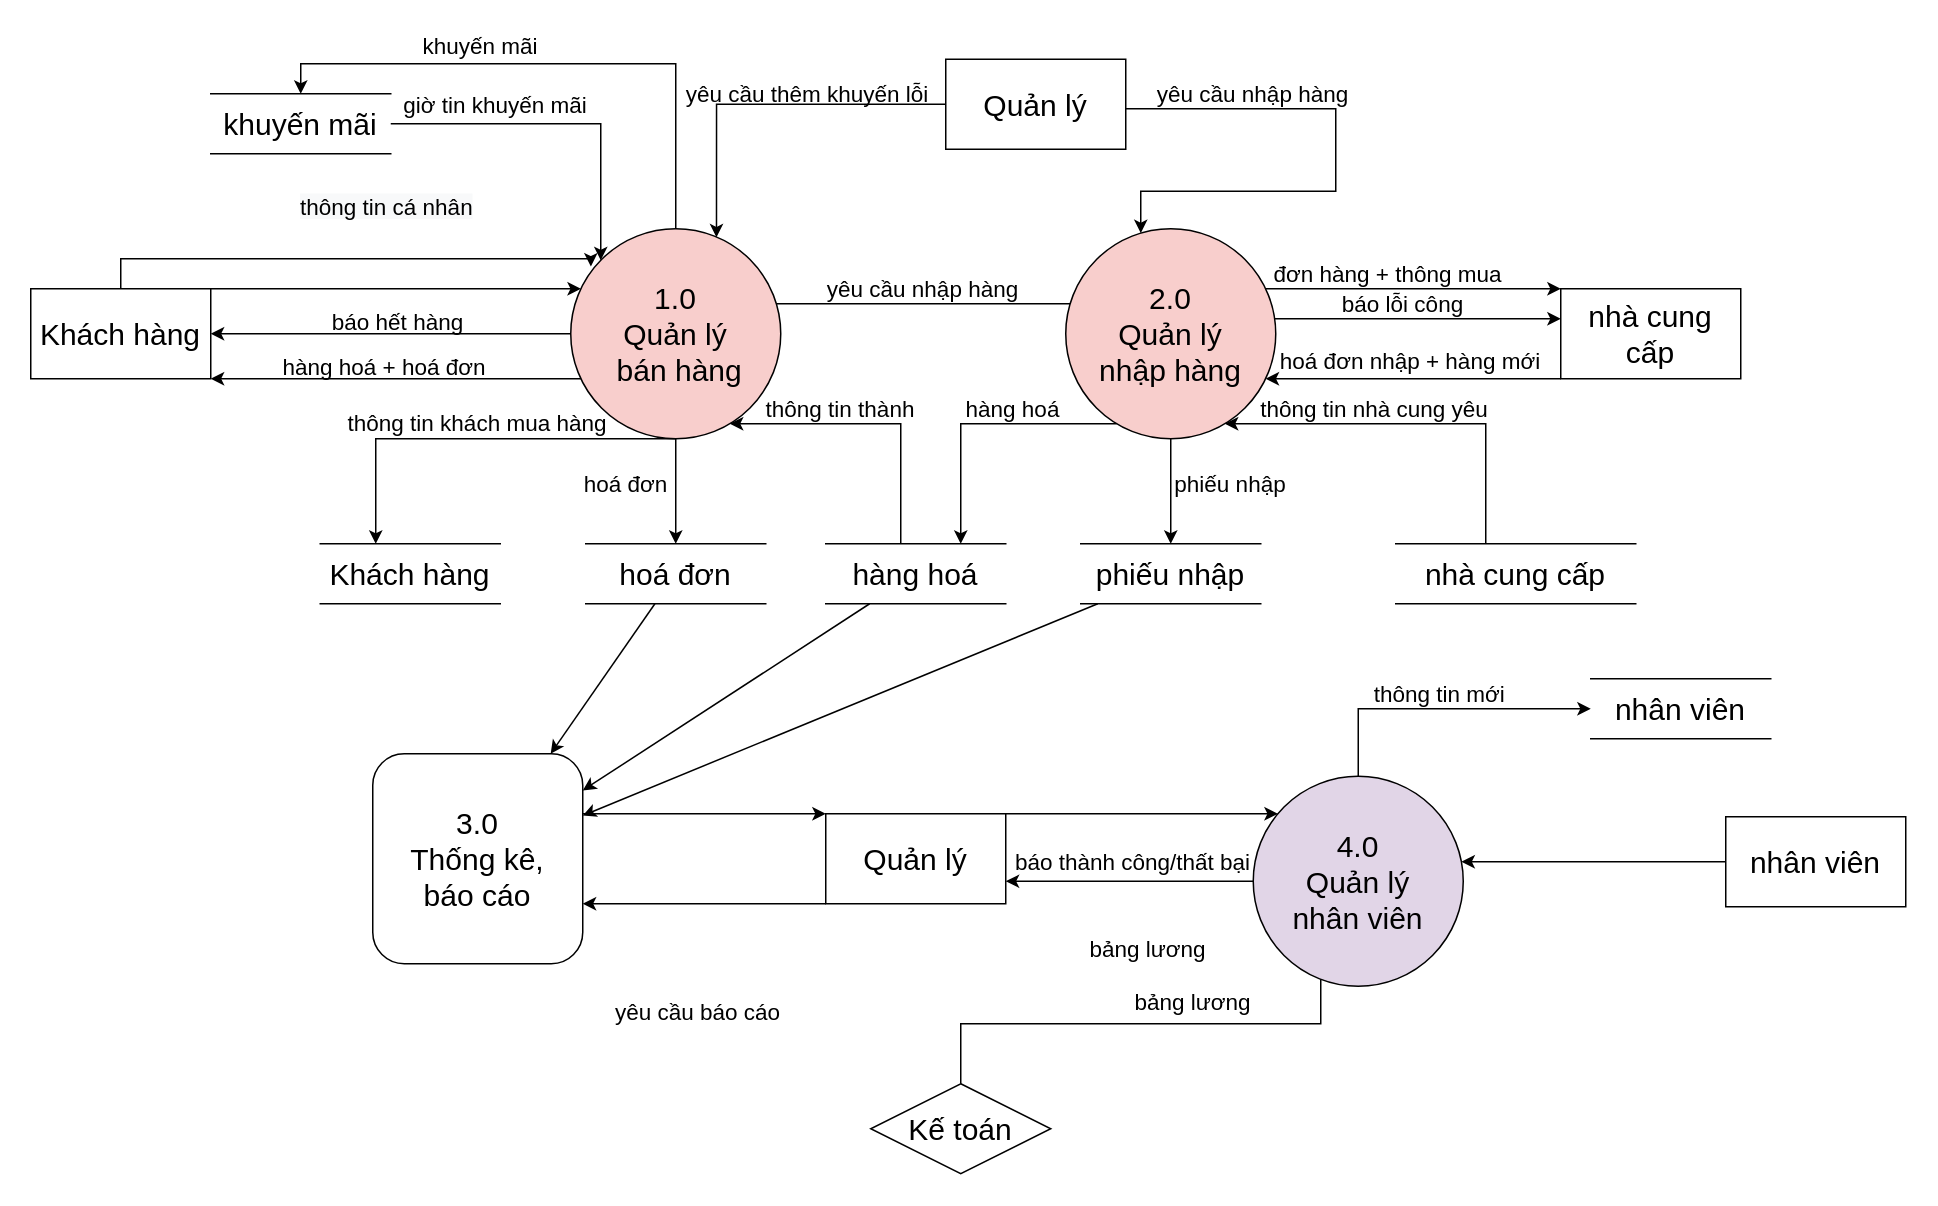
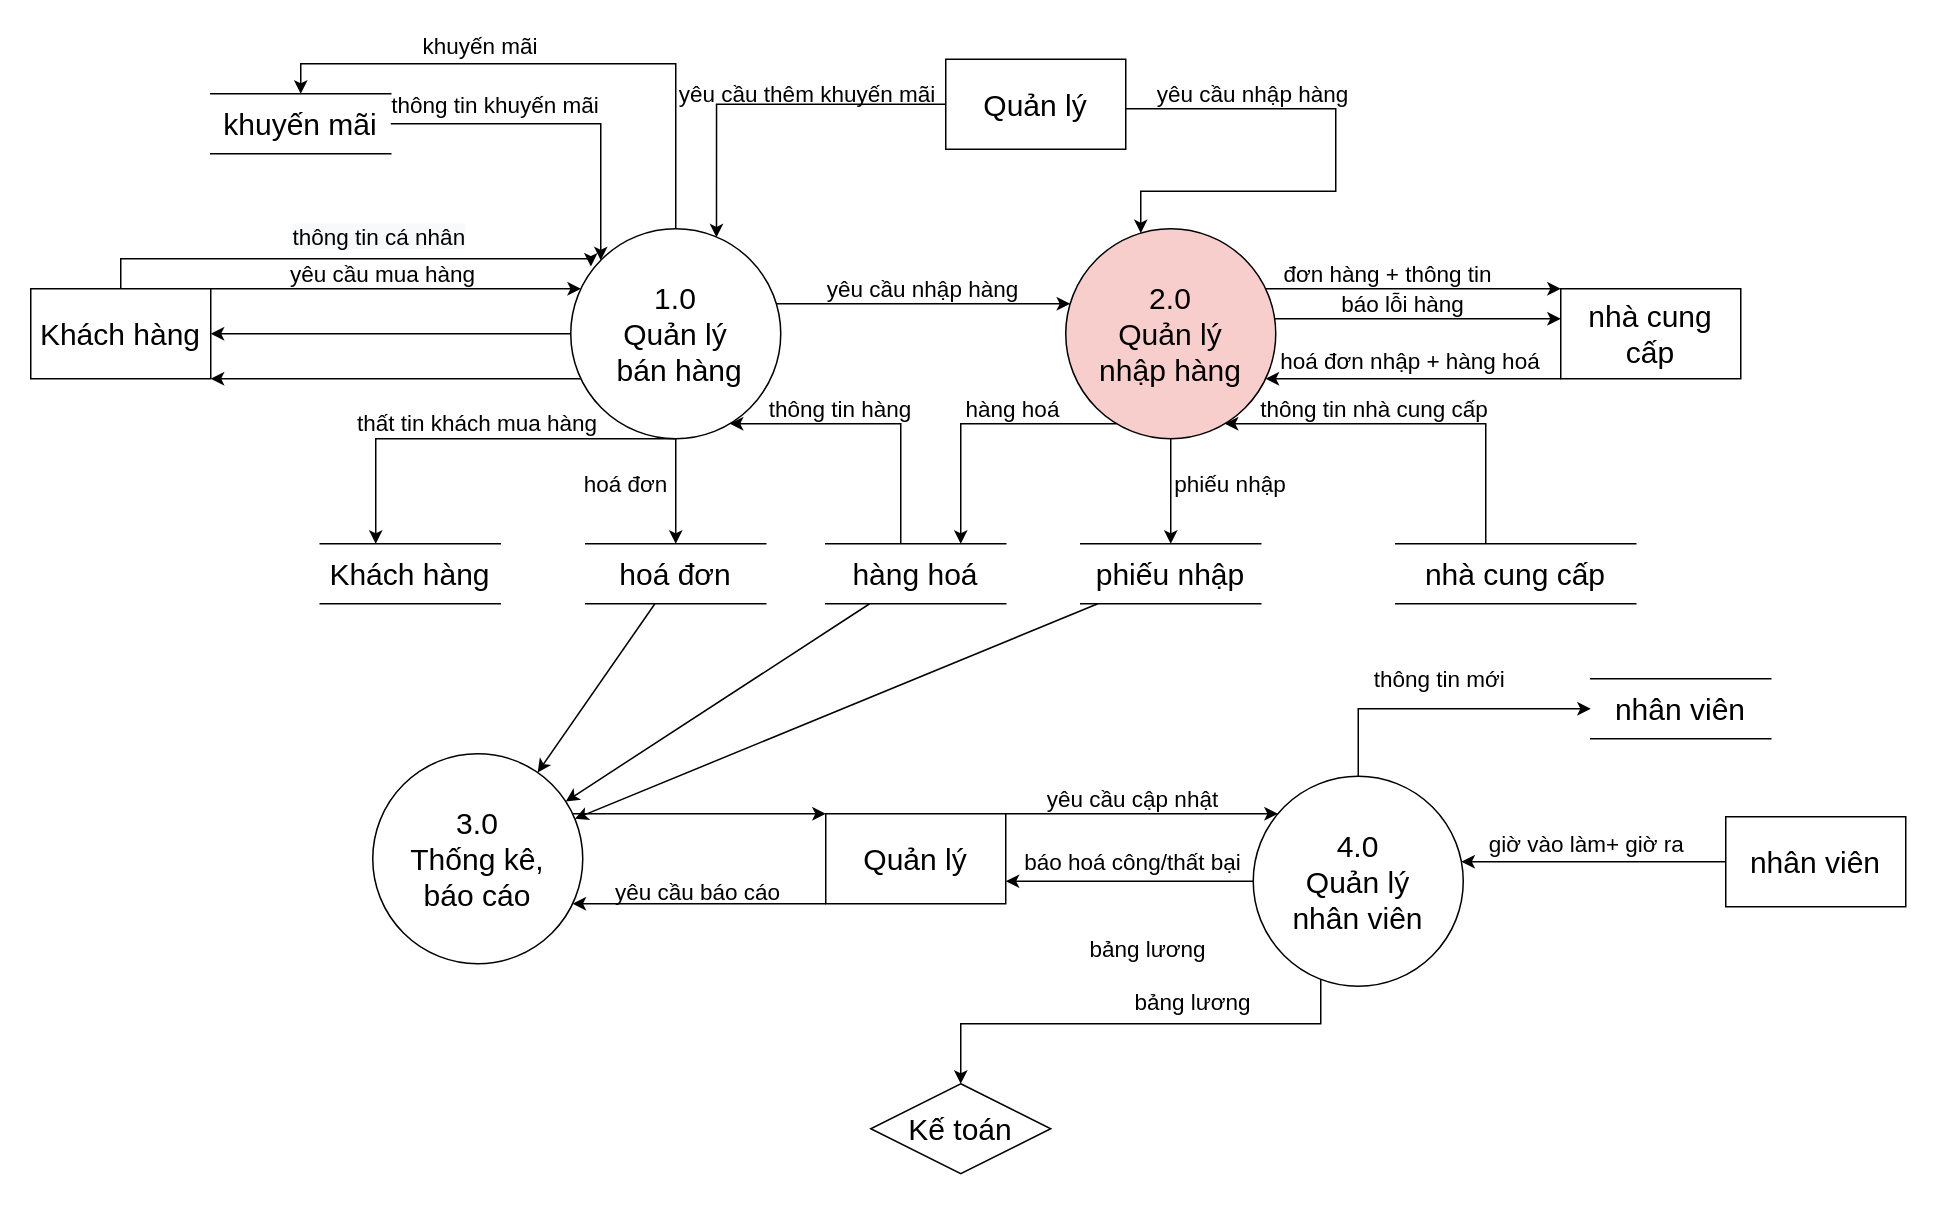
(808, 94) -> (808, 94)
(496, 104) -> (496, 104)
(391, 206) -> (383, 236)
none -> (383, 274)
(1388, 274) -> (1388, 274)
(1062, 304) -> (1058, 304)
(1403, 304) -> (1403, 304)
(398, 322) -> none
(676, 334) -> (676, 334)
(1411, 361) -> (1411, 361)
(385, 367) -> none
(841, 409) -> (841, 409)
(1375, 409) -> (1375, 409)
(478, 422) -> (478, 422)
(1440, 694) -> (1440, 679)
none -> (1133, 799)
none -> (1587, 844)
(478, 859) -> (478, 859)
(1133, 862) -> (1133, 862)
(1358, 881) -> (1358, 881)
(698, 1012) -> (698, 892)
(961, 1076) -> (961, 1072)
